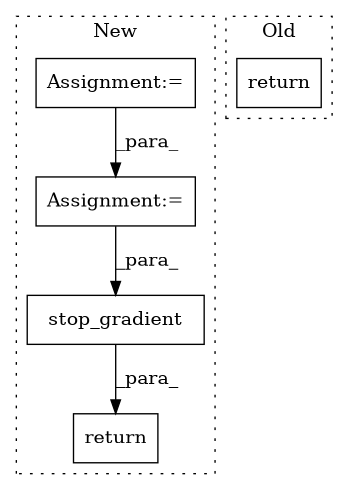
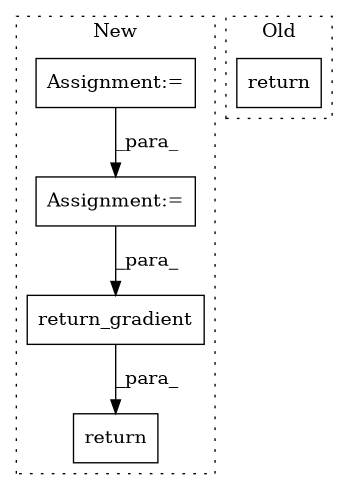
(116, 320) -> (116, 320)
